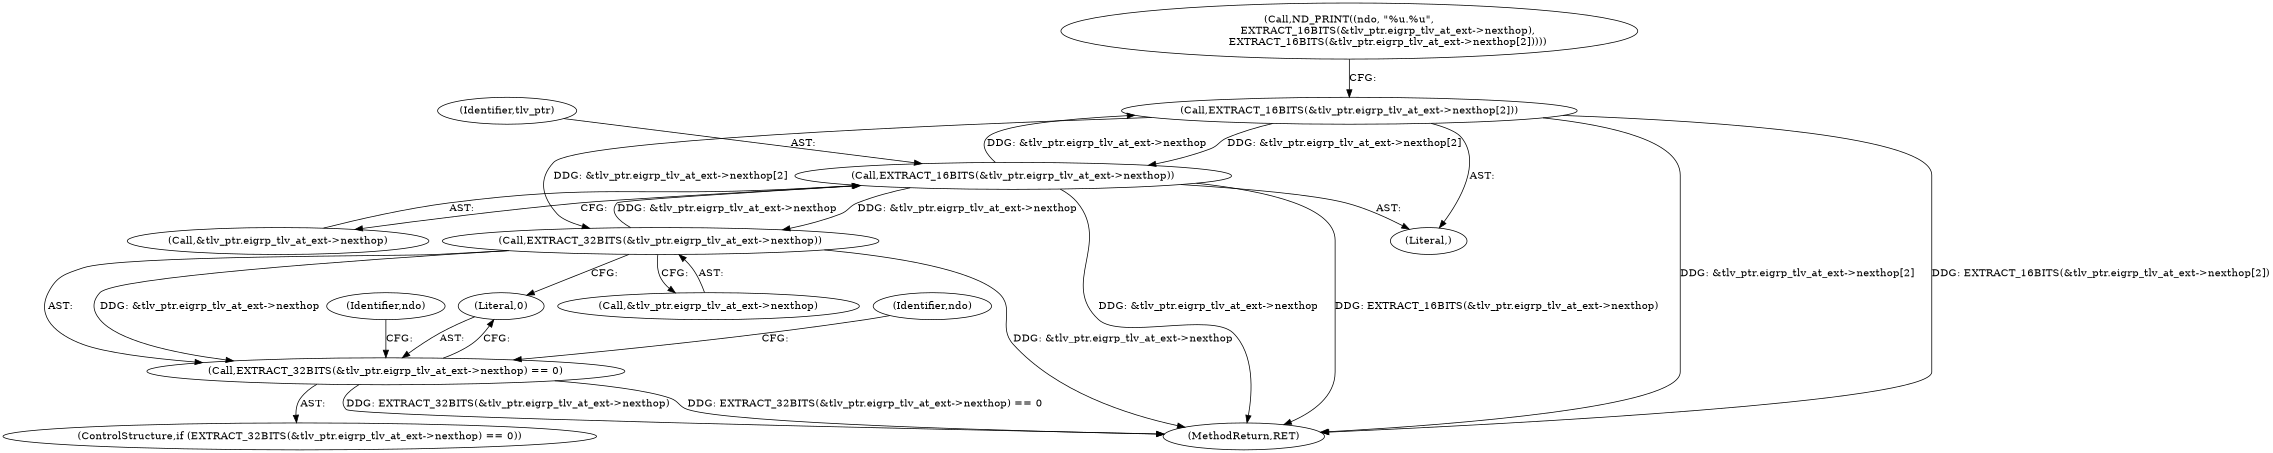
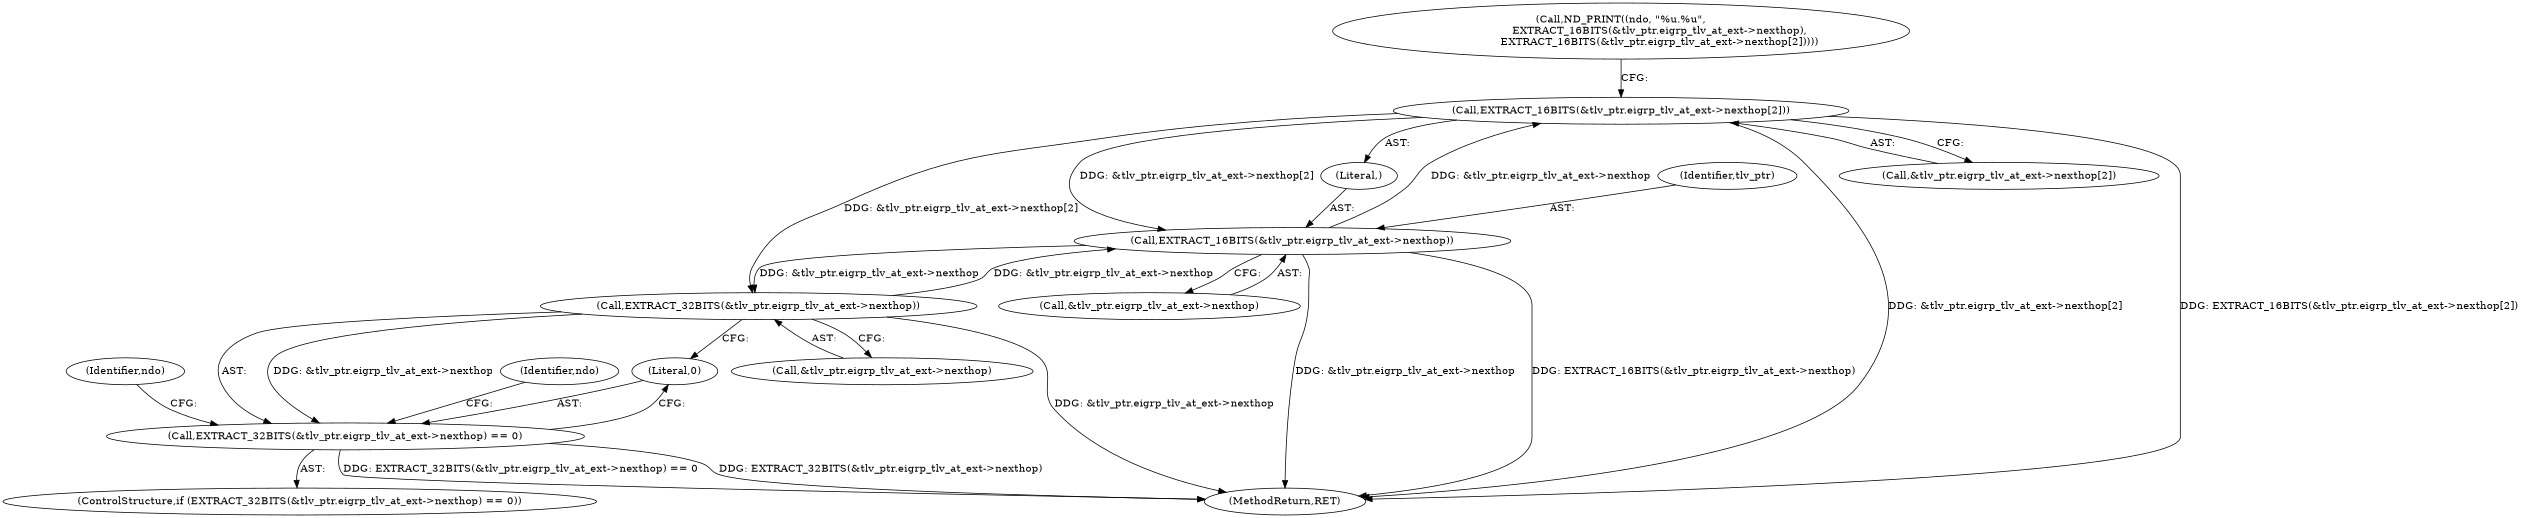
none -> (1999, 176)
(1294, 194) -> (1329, 205)
